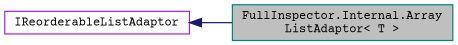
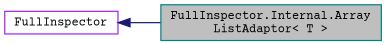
(97, 23) -> (61, 23)
